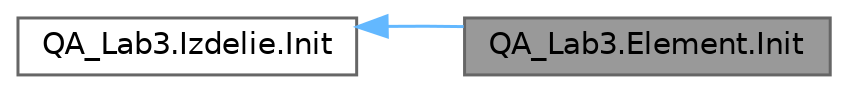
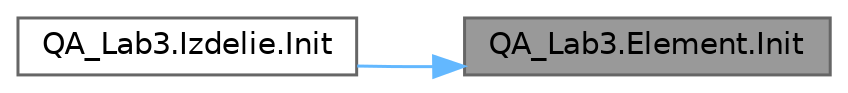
(426, 26) -> (395, 67)
